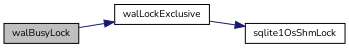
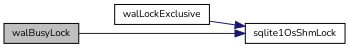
(92, 26) -> (157, 33)
